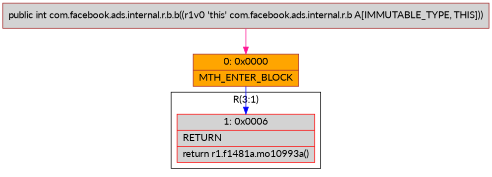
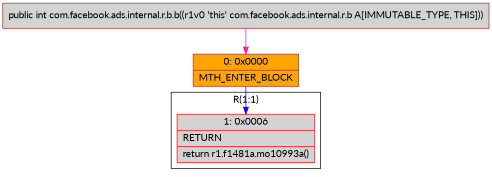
(246, 100) -> (246, 100)
